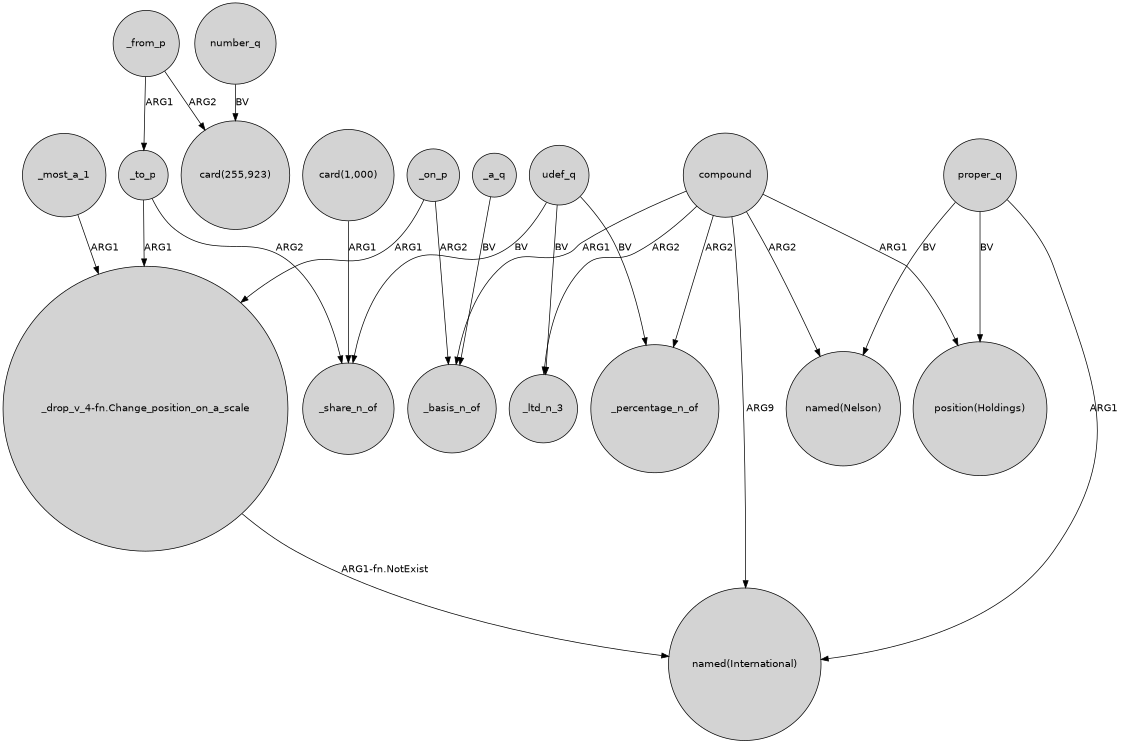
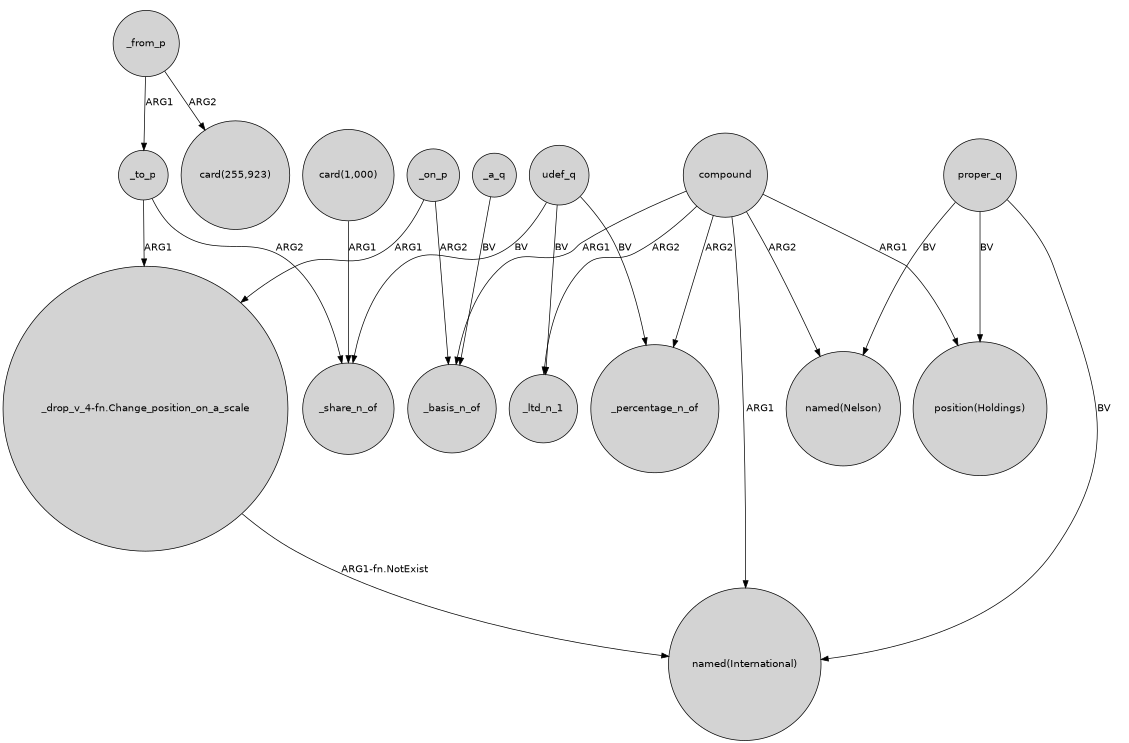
(235, 44) -> none
(64, 175) -> none
(543, 409) -> (543, 409)
(761, 409) -> (761, 409)
(1104, 409) -> (1104, 409)
